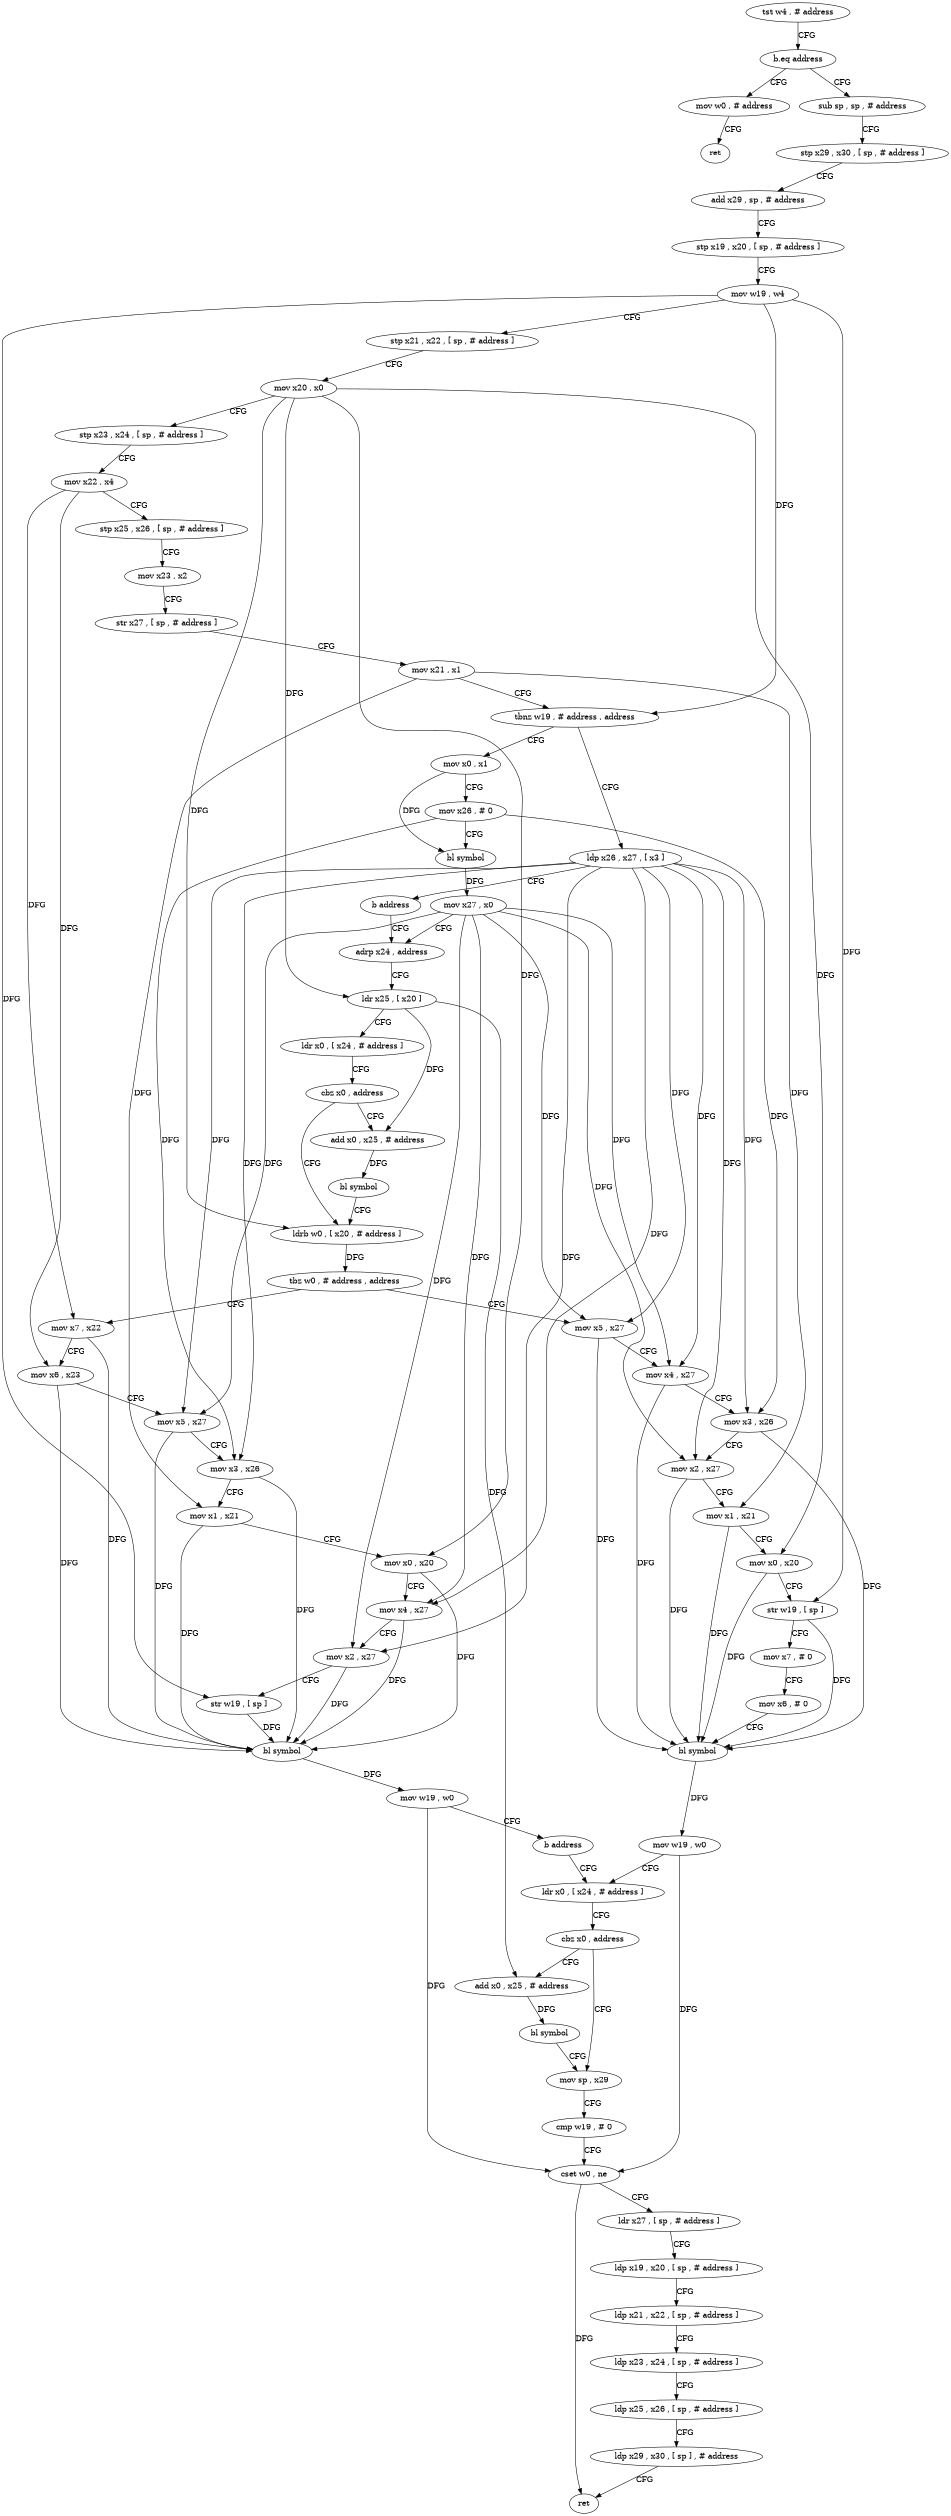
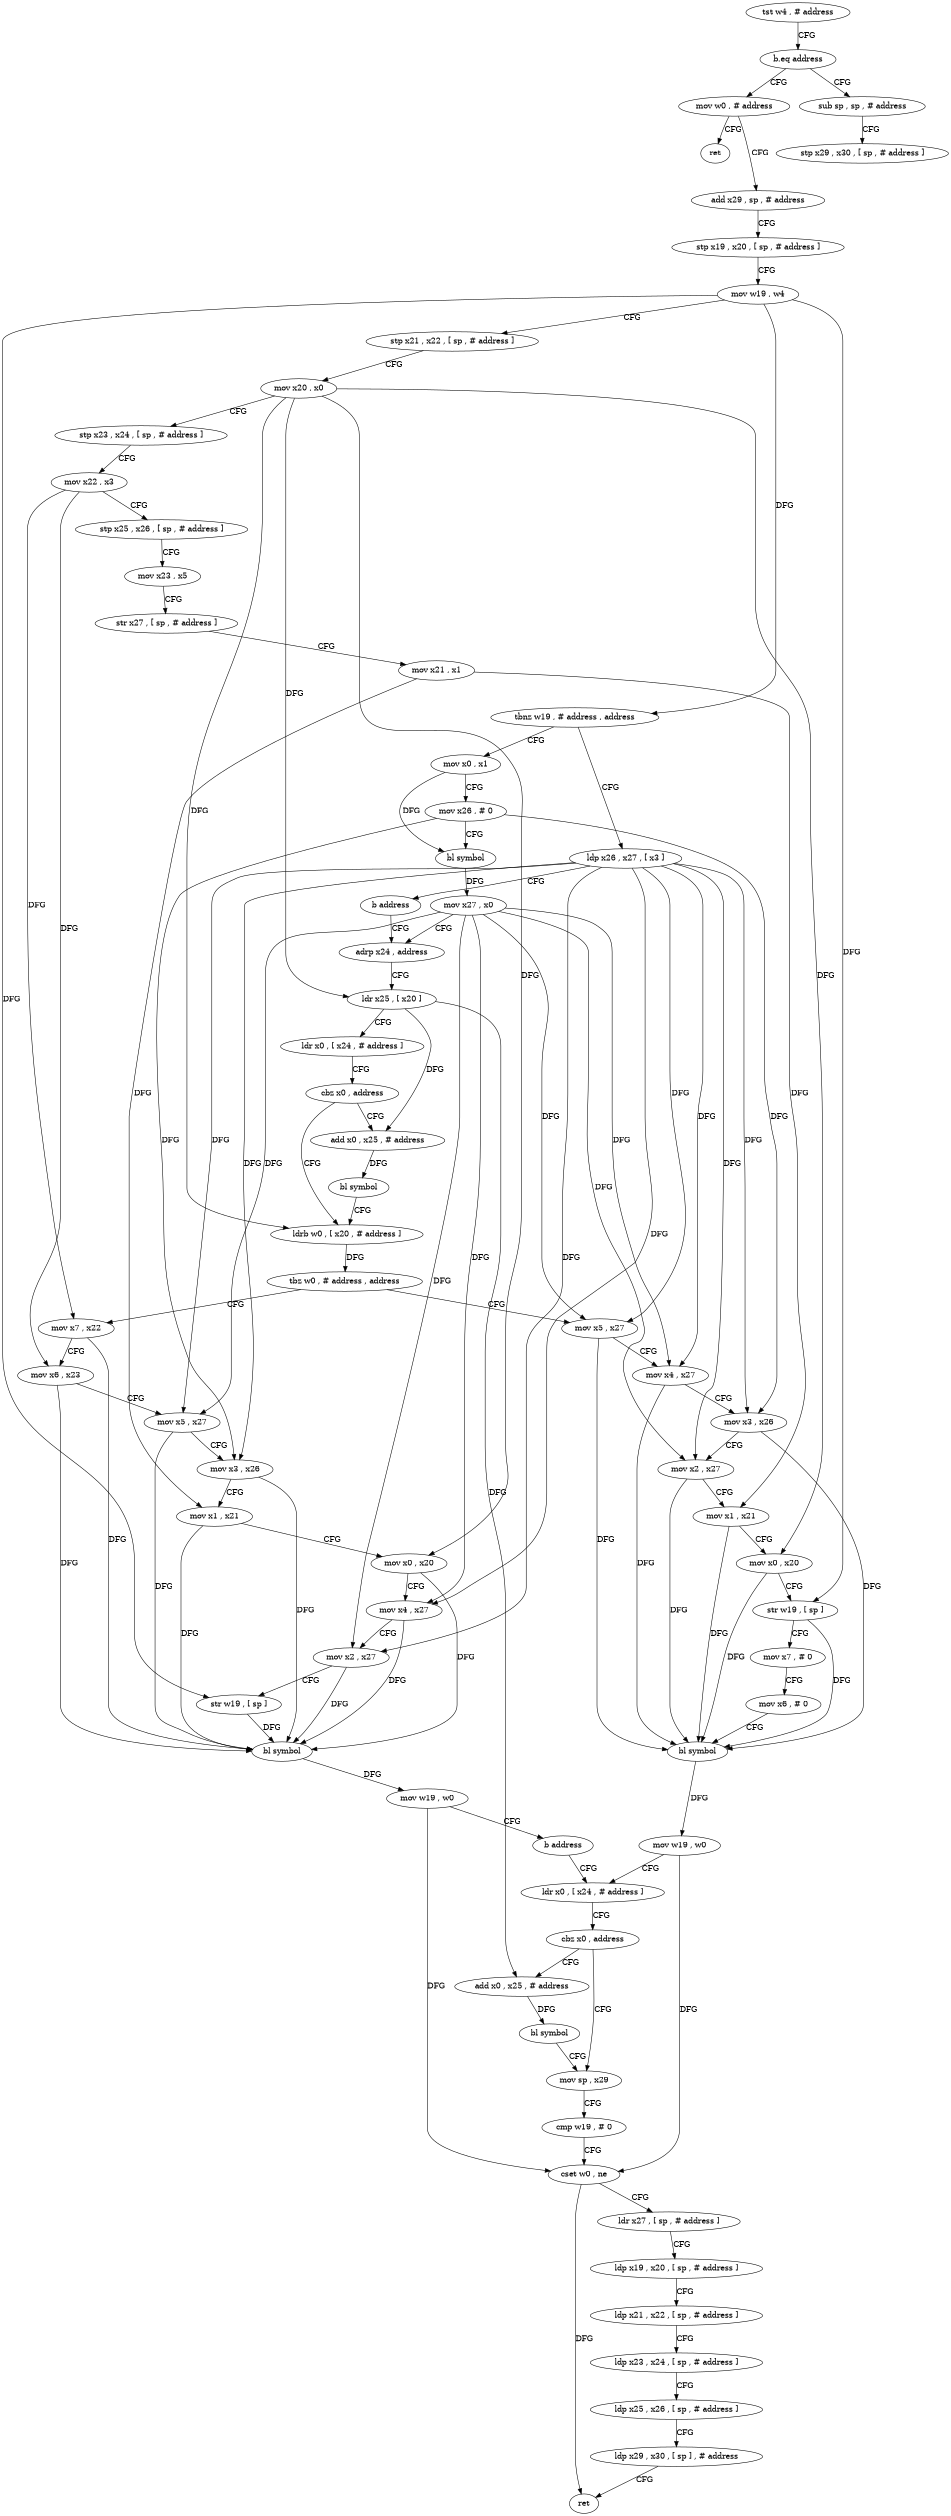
(813, 176) -> (748, 150)
(89, 482) -> (89, 482)
(163, 576) -> (163, 576)
(501, 692) -> none
